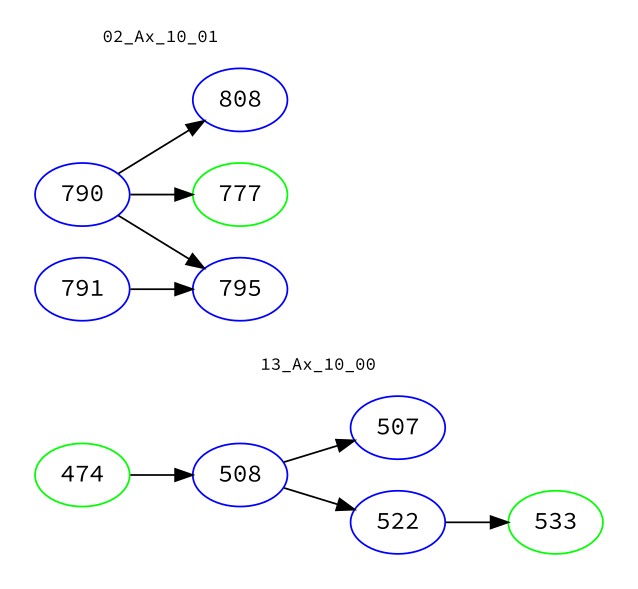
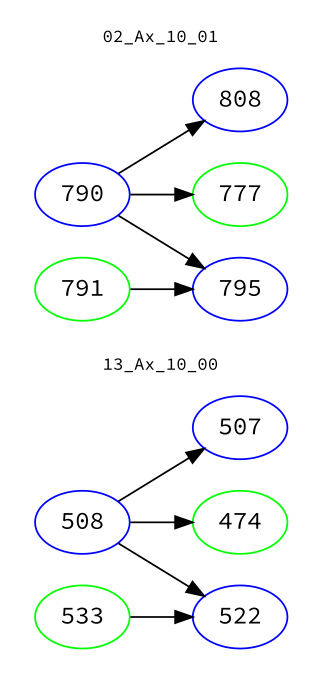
(82, 289) -> (82, 289)
(153, 475) -> (153, 522)
(468, 522) -> (153, 617)
